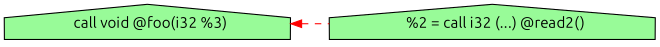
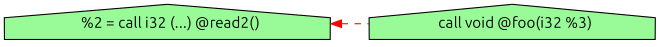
(316, 24) -> (355, 24)
